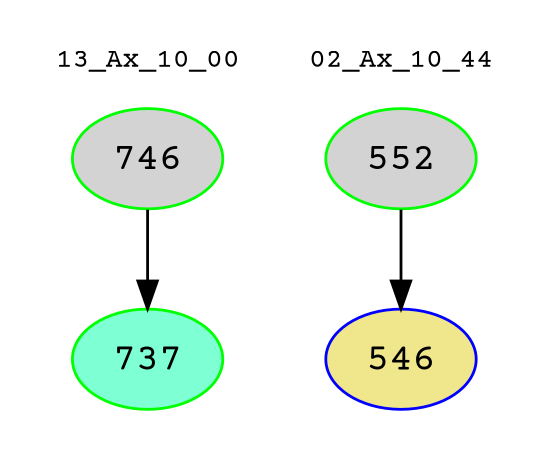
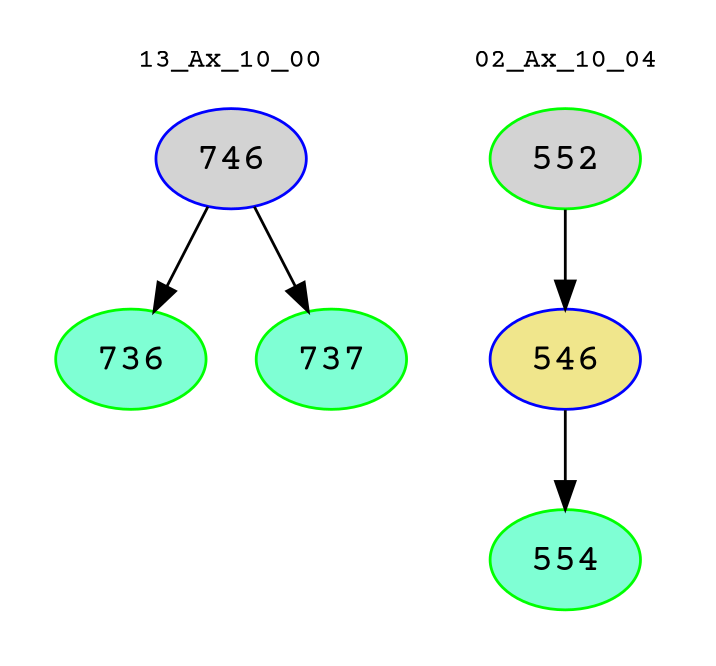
(402, 60) -> (567, 60)
(148, 159) -> (231, 159)
none -> (131, 359)
none -> (565, 560)
